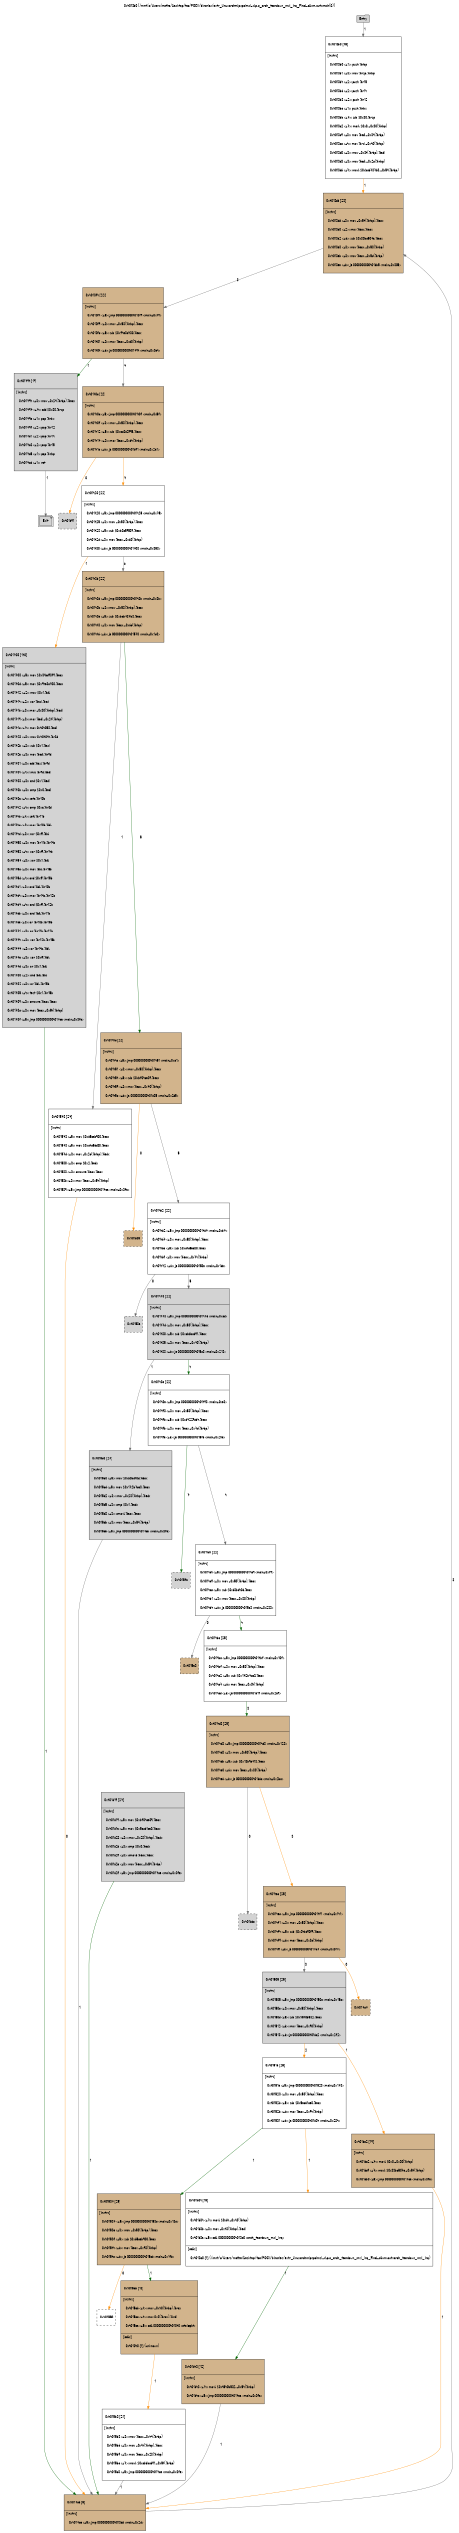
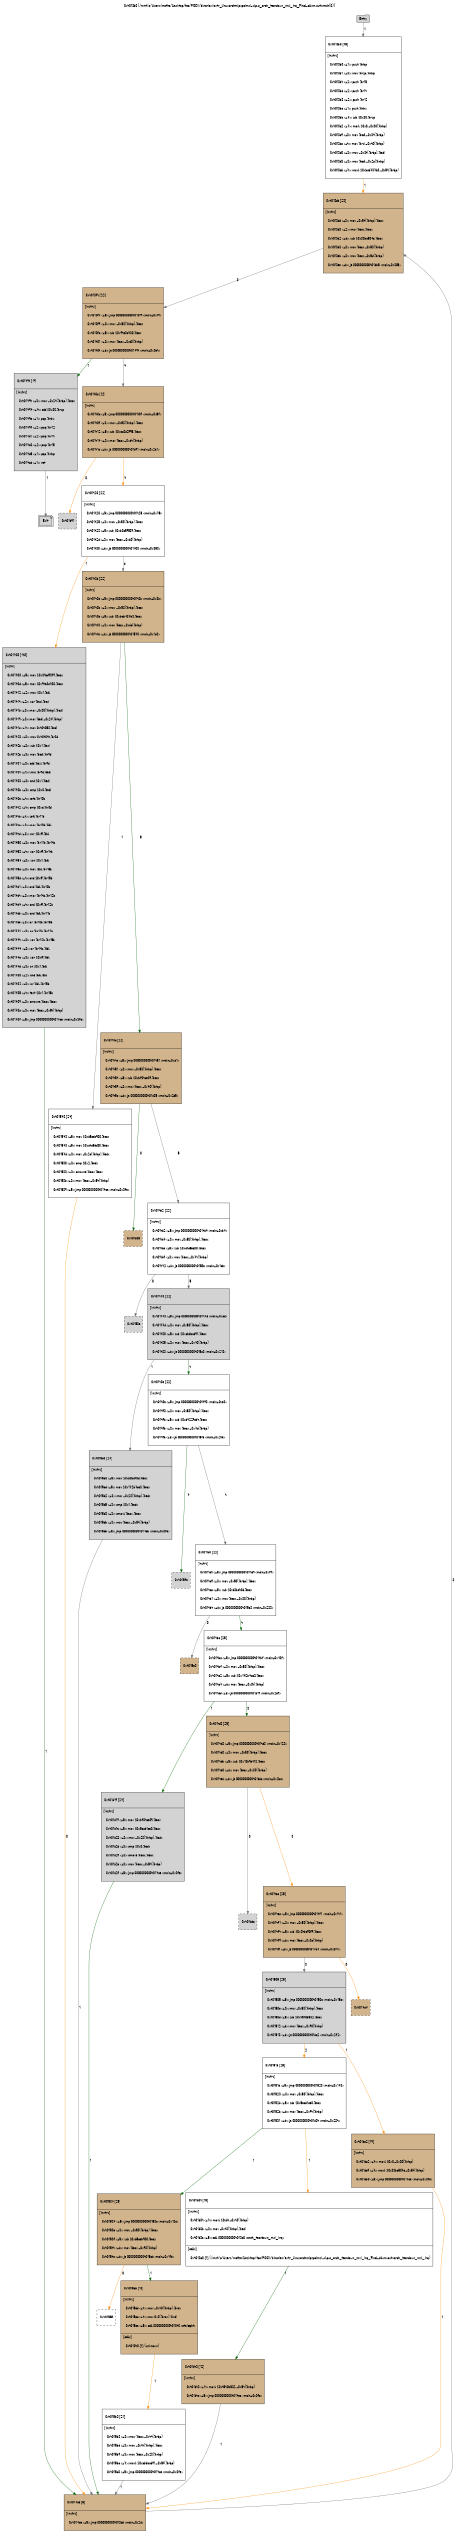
(137, 1166) -> (137, 1166)
none -> (187, 1744)
